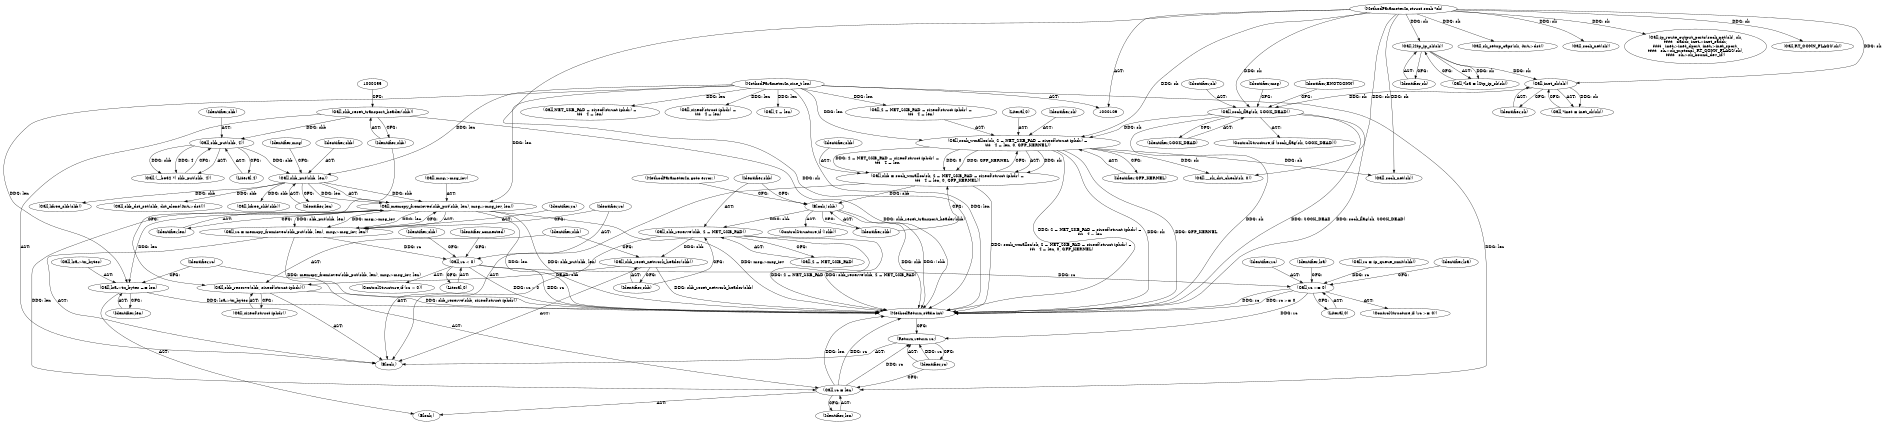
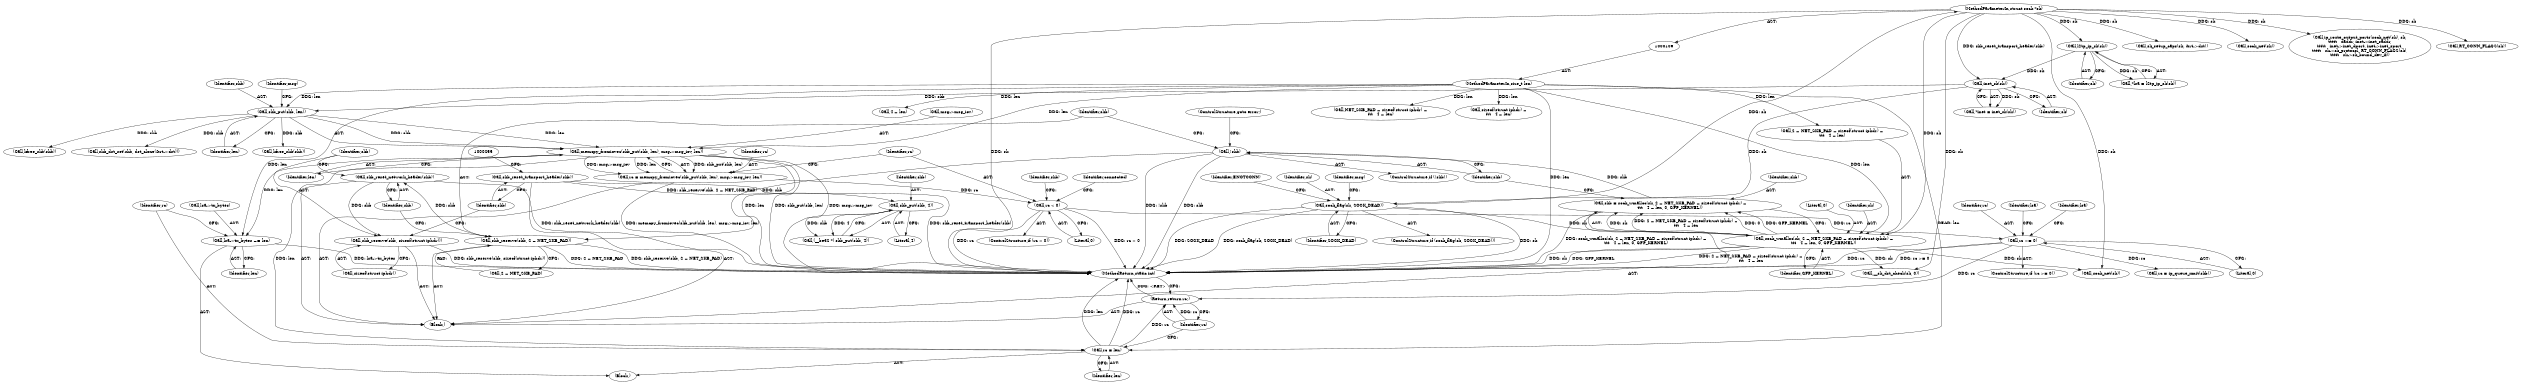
(1282, 40) -> (1686, 145)
(1873, 46) -> (2004, 46)
(980, 93) -> (1587, 64)
(316, 128) -> (712, 190)
(265, 158) -> (1141, 92)
(680, 178) -> (1230, 112)
(824, 207) -> (1230, 152)
(760, 247) -> (443, 259)
(1495, 247) -> (1949, 223)
(567, 275) -> (362, 206)
(1348, 275) -> (2097, 256)
none -> (1140, 290)
